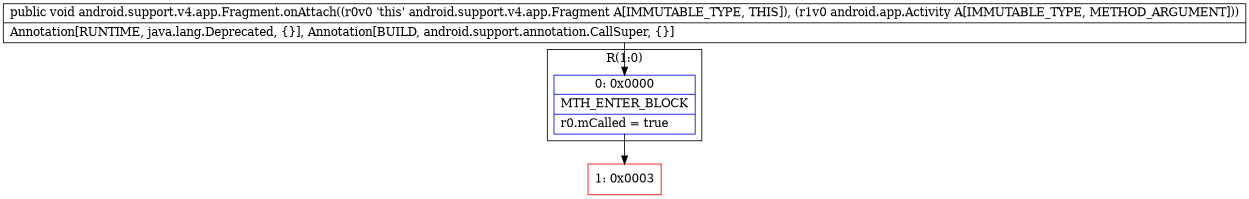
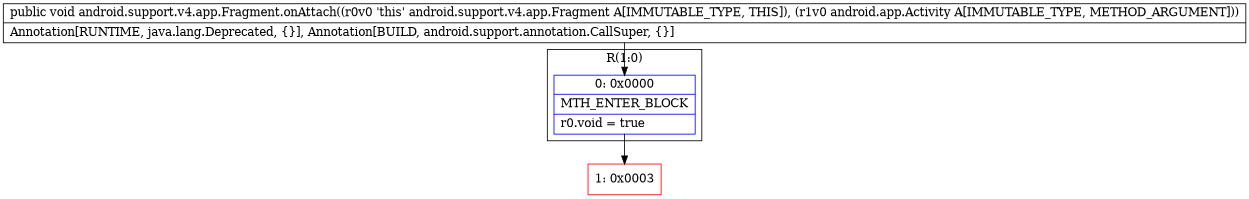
(615, 124) -> (603, 124)
